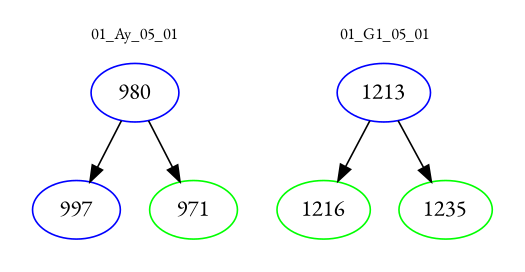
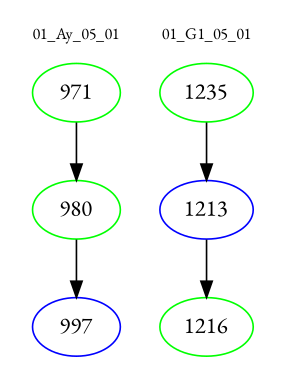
(135, 93) -> (76, 210)
(161, 144) -> (76, 143)
(411, 144) -> (207, 143)
